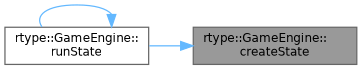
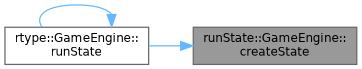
(275, 46) -> (275, 46)
